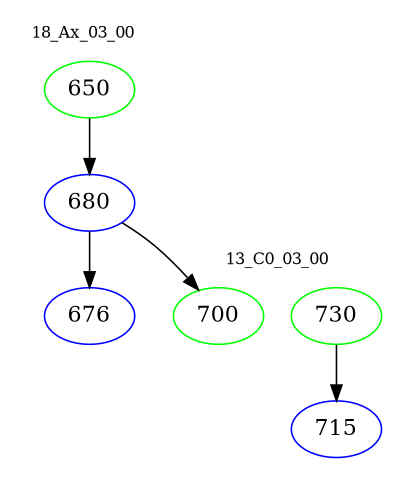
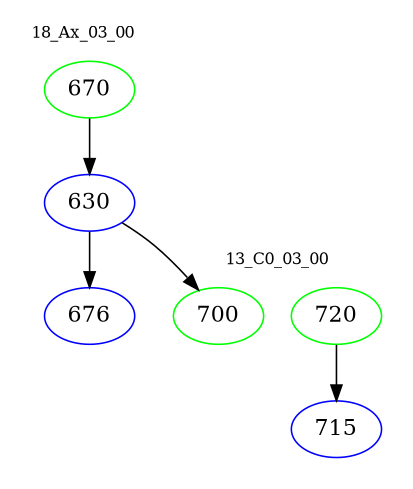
(90, 90) -> (90, 90)
(90, 203) -> (90, 203)
(336, 316) -> (336, 316)
